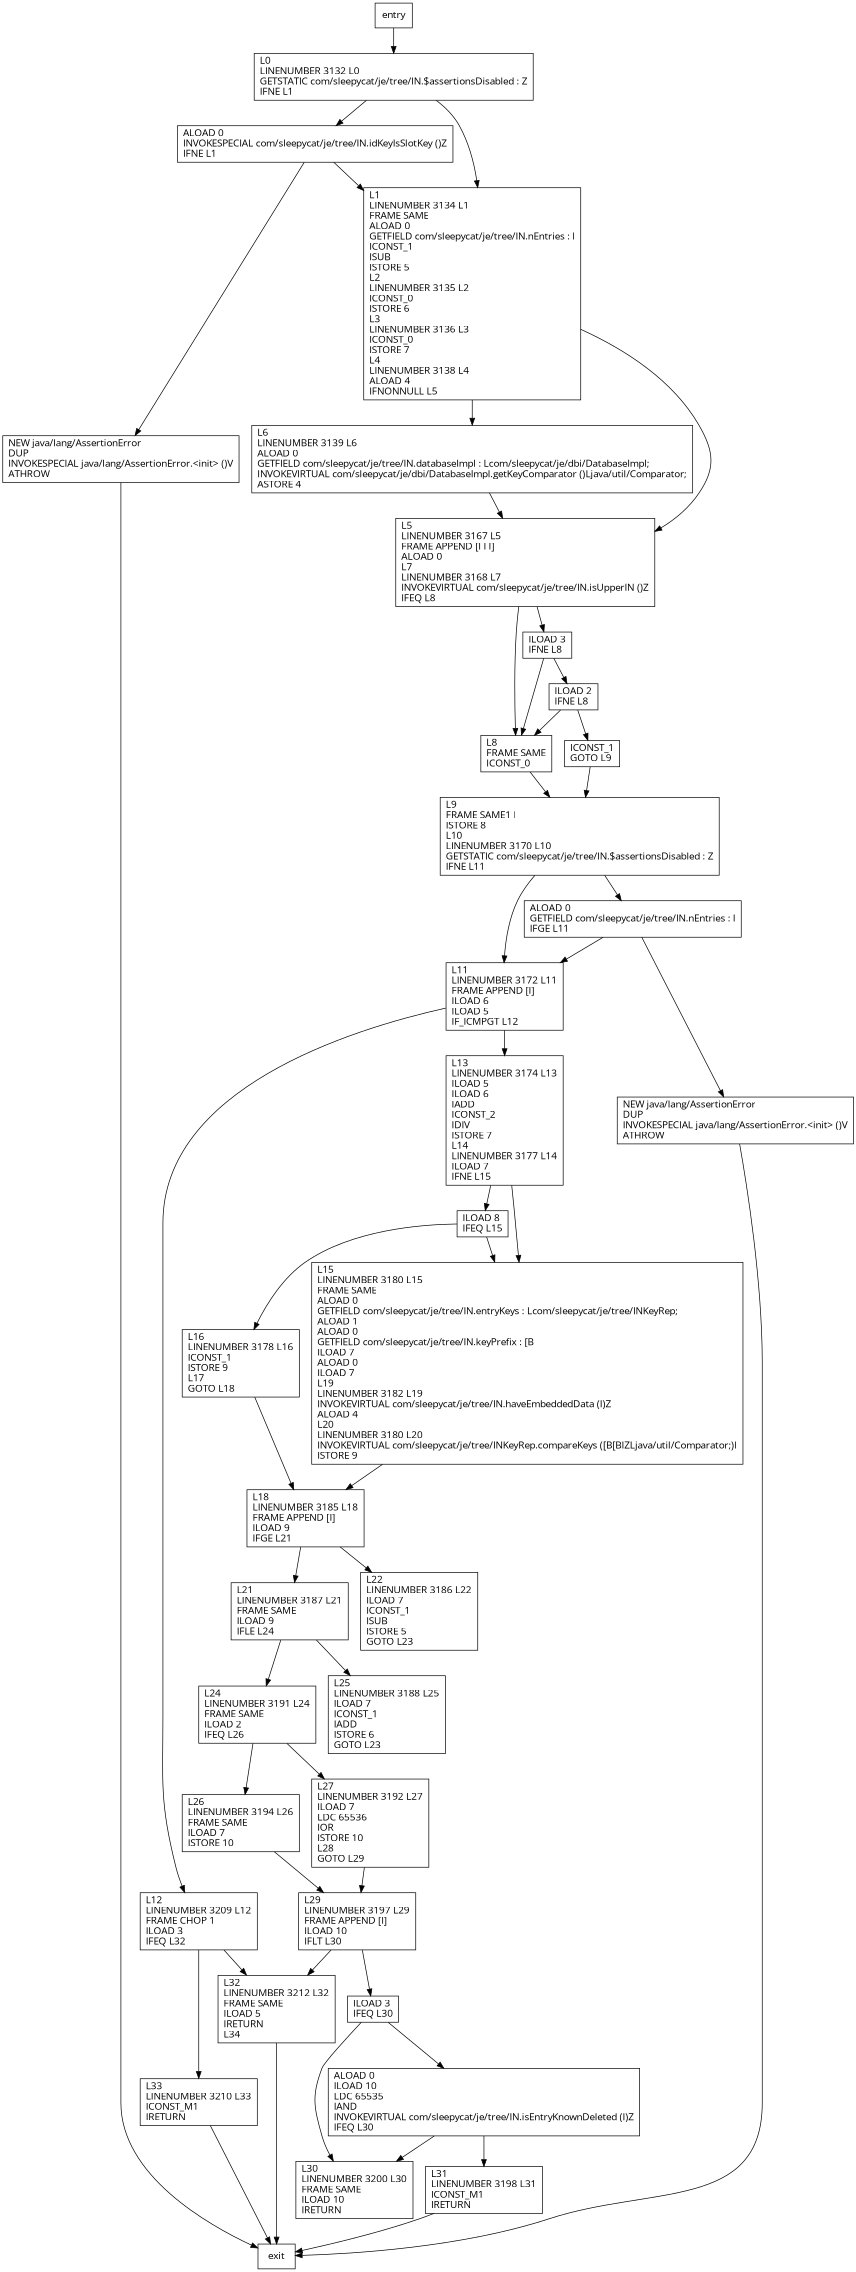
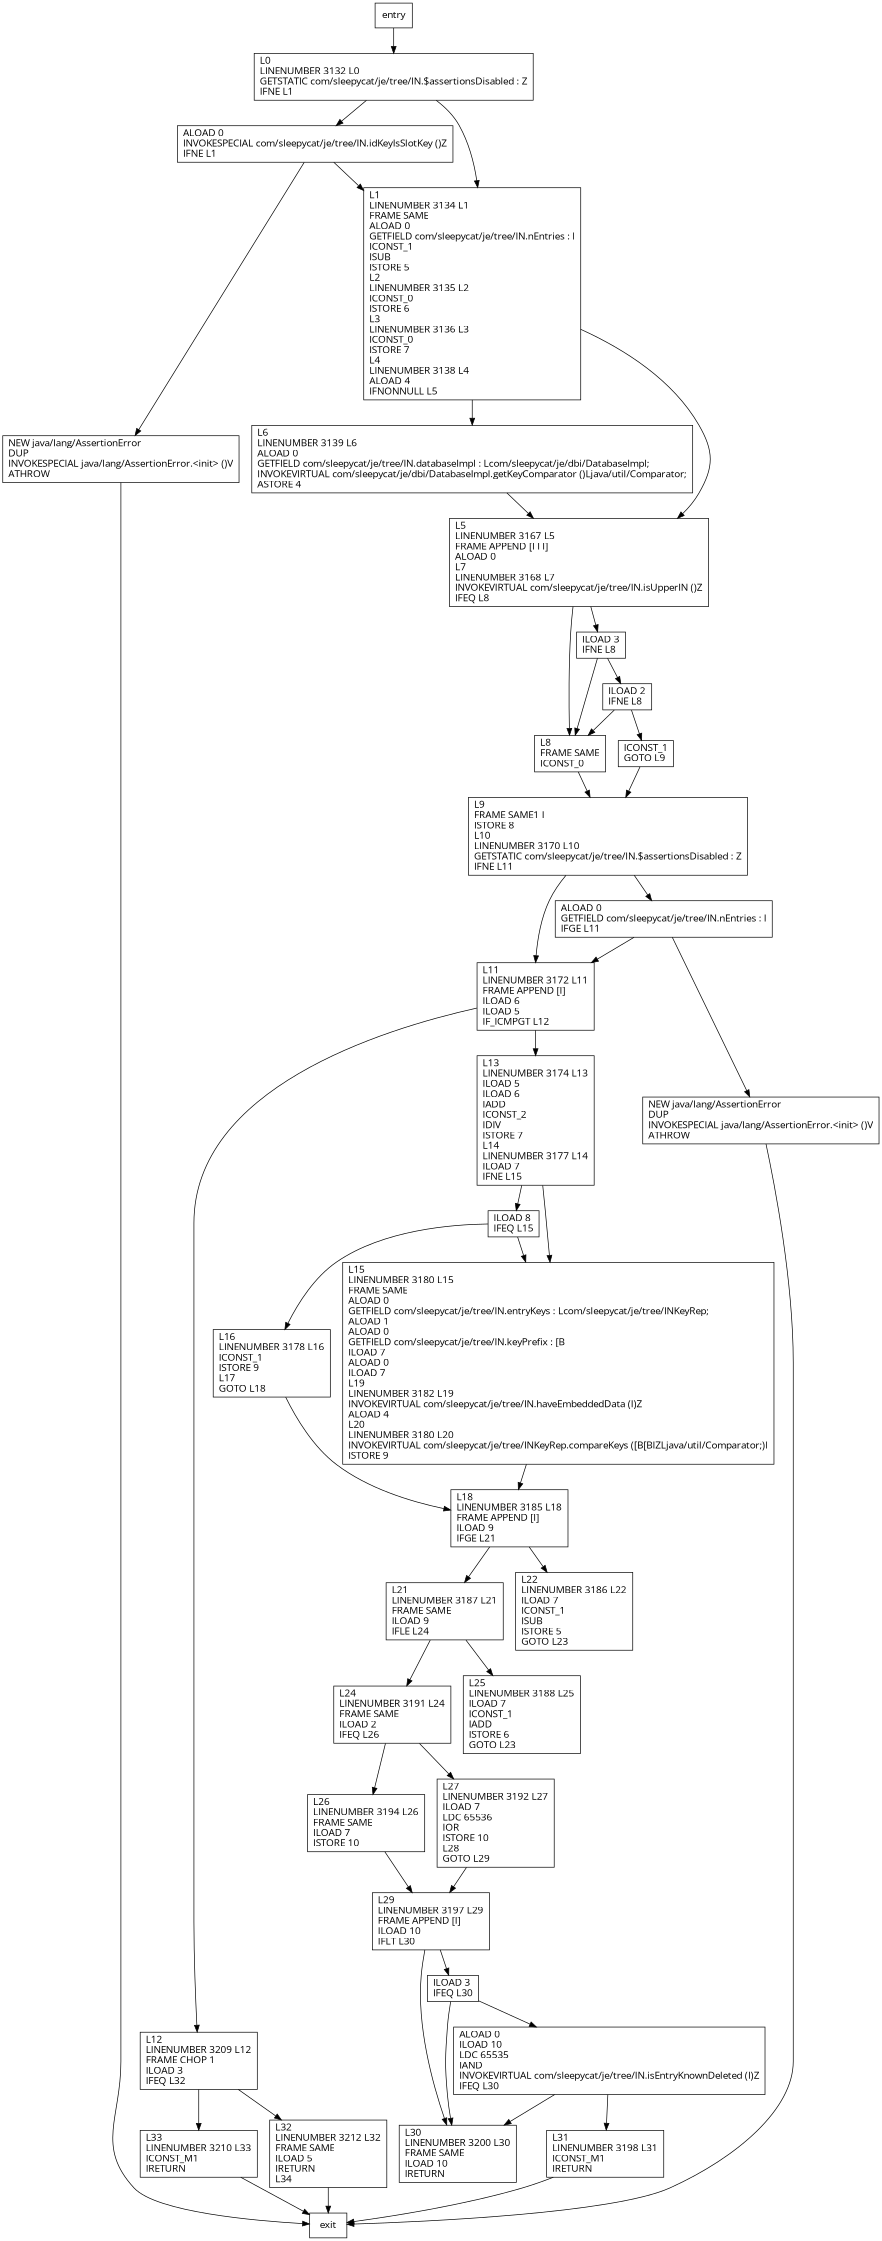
(322, 1960) -> (424, 2035)
